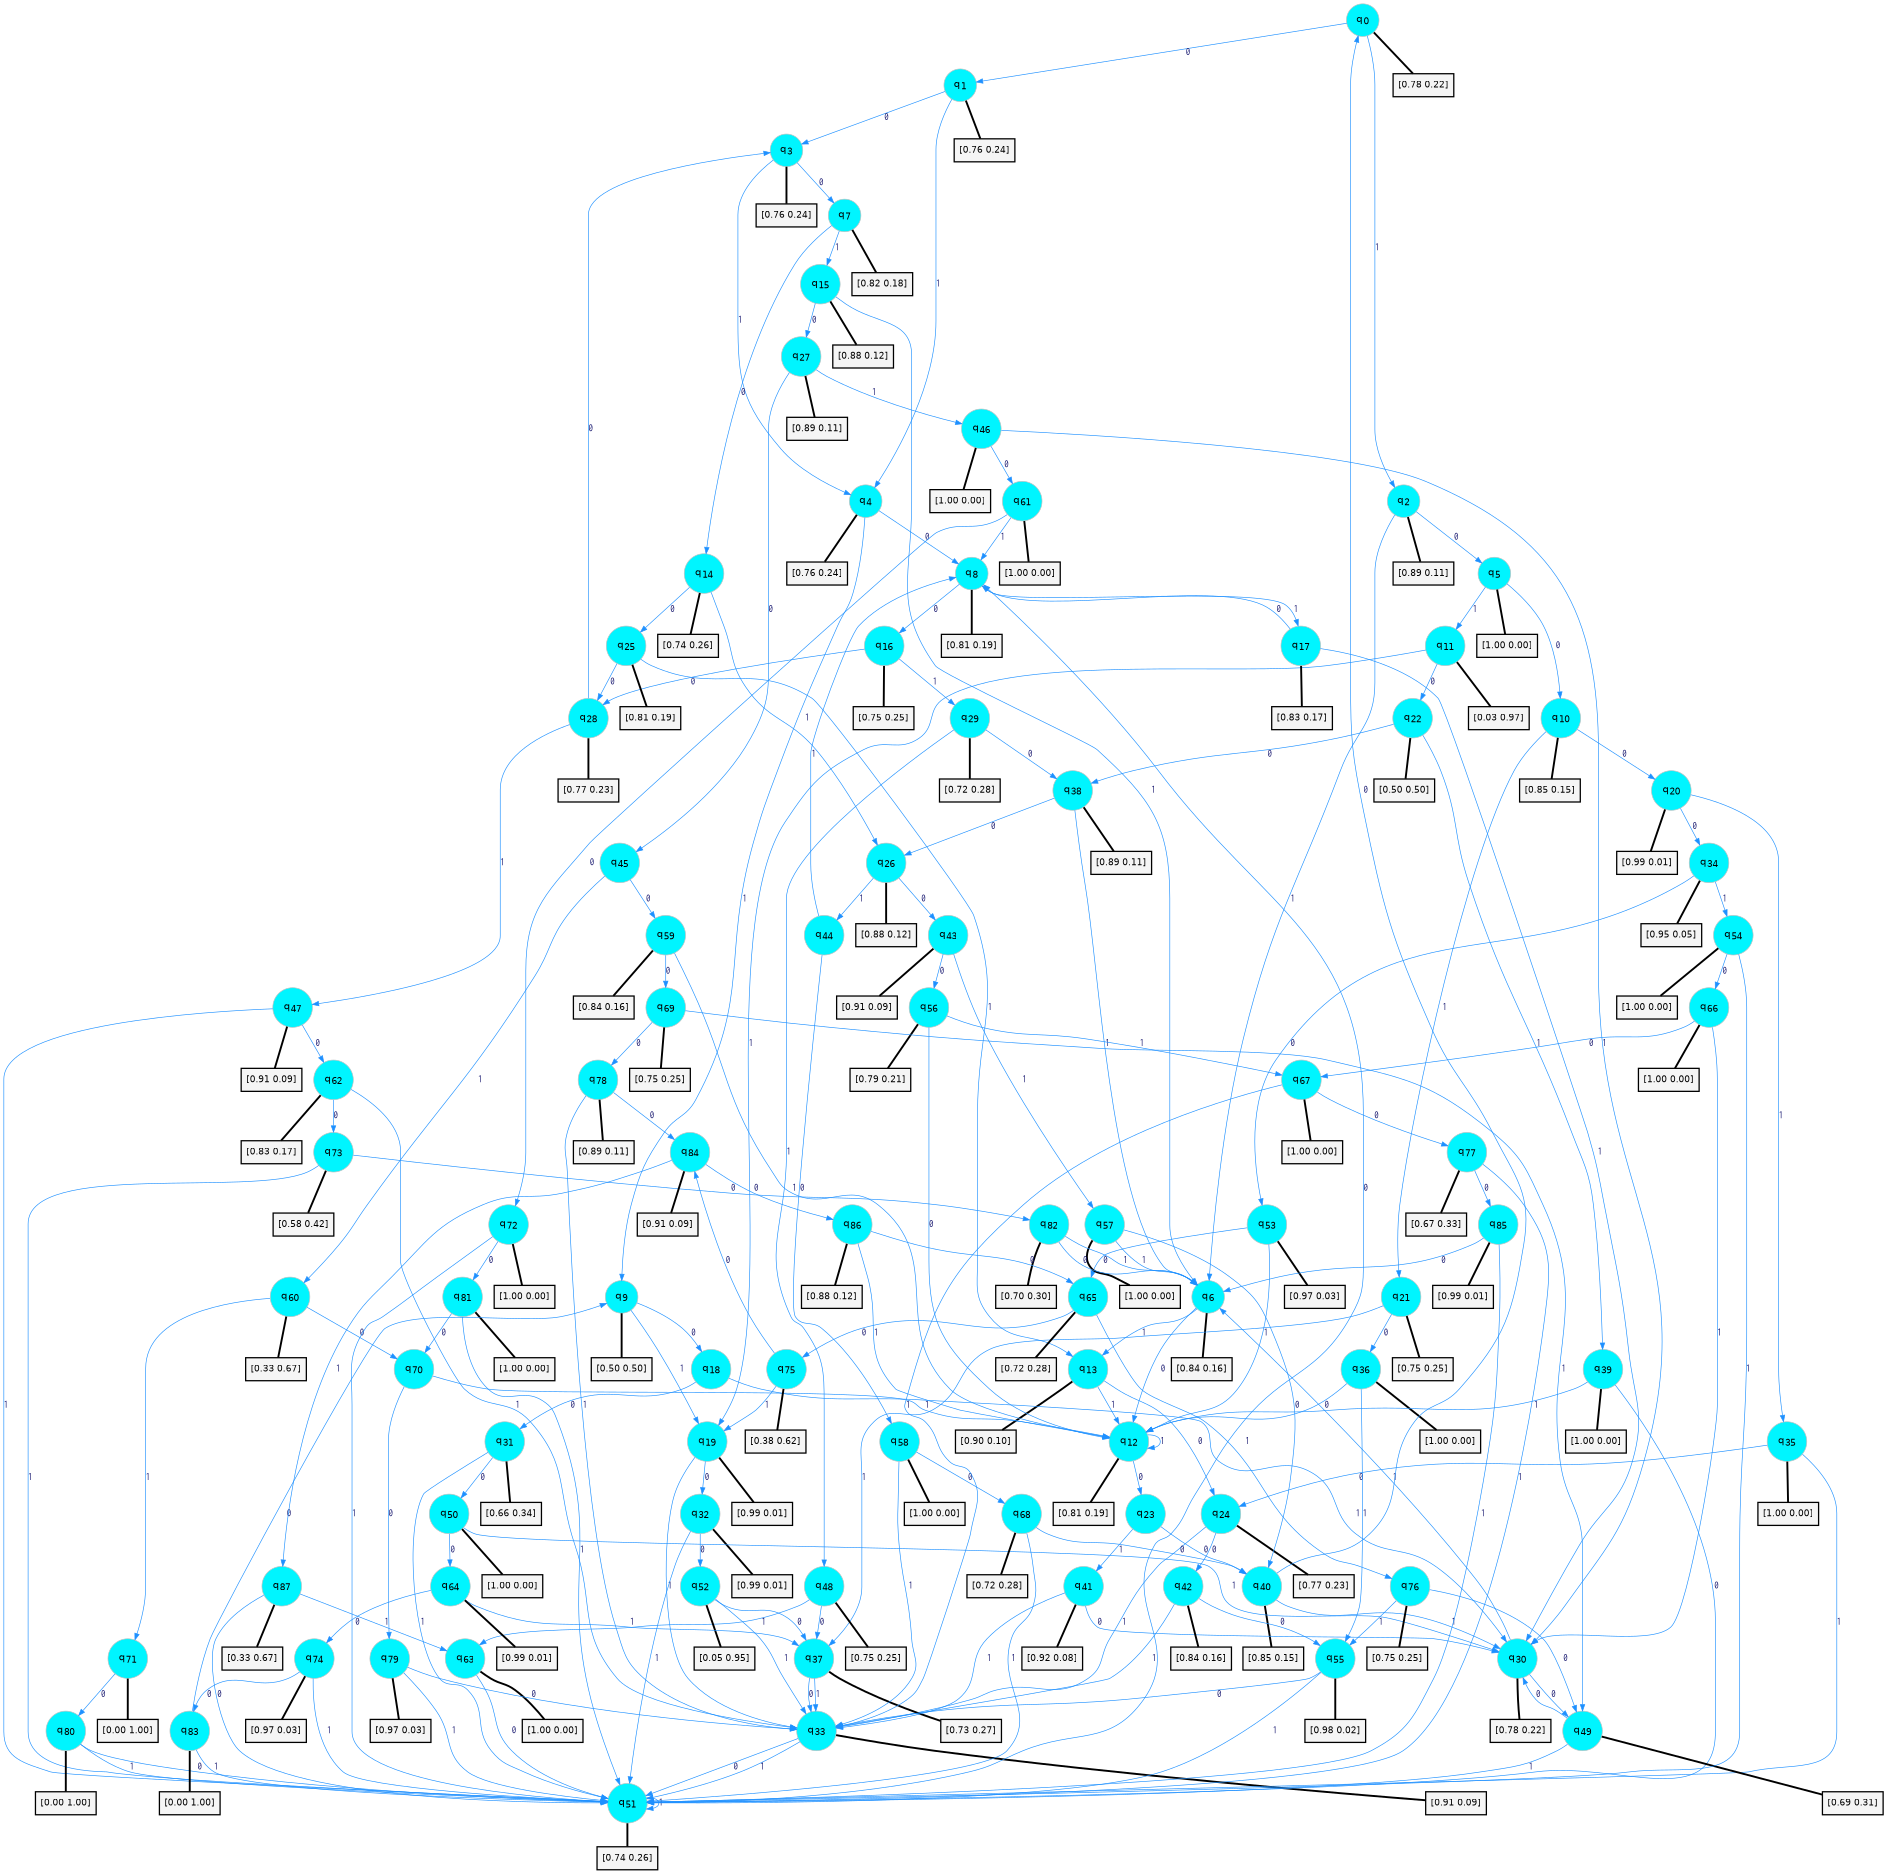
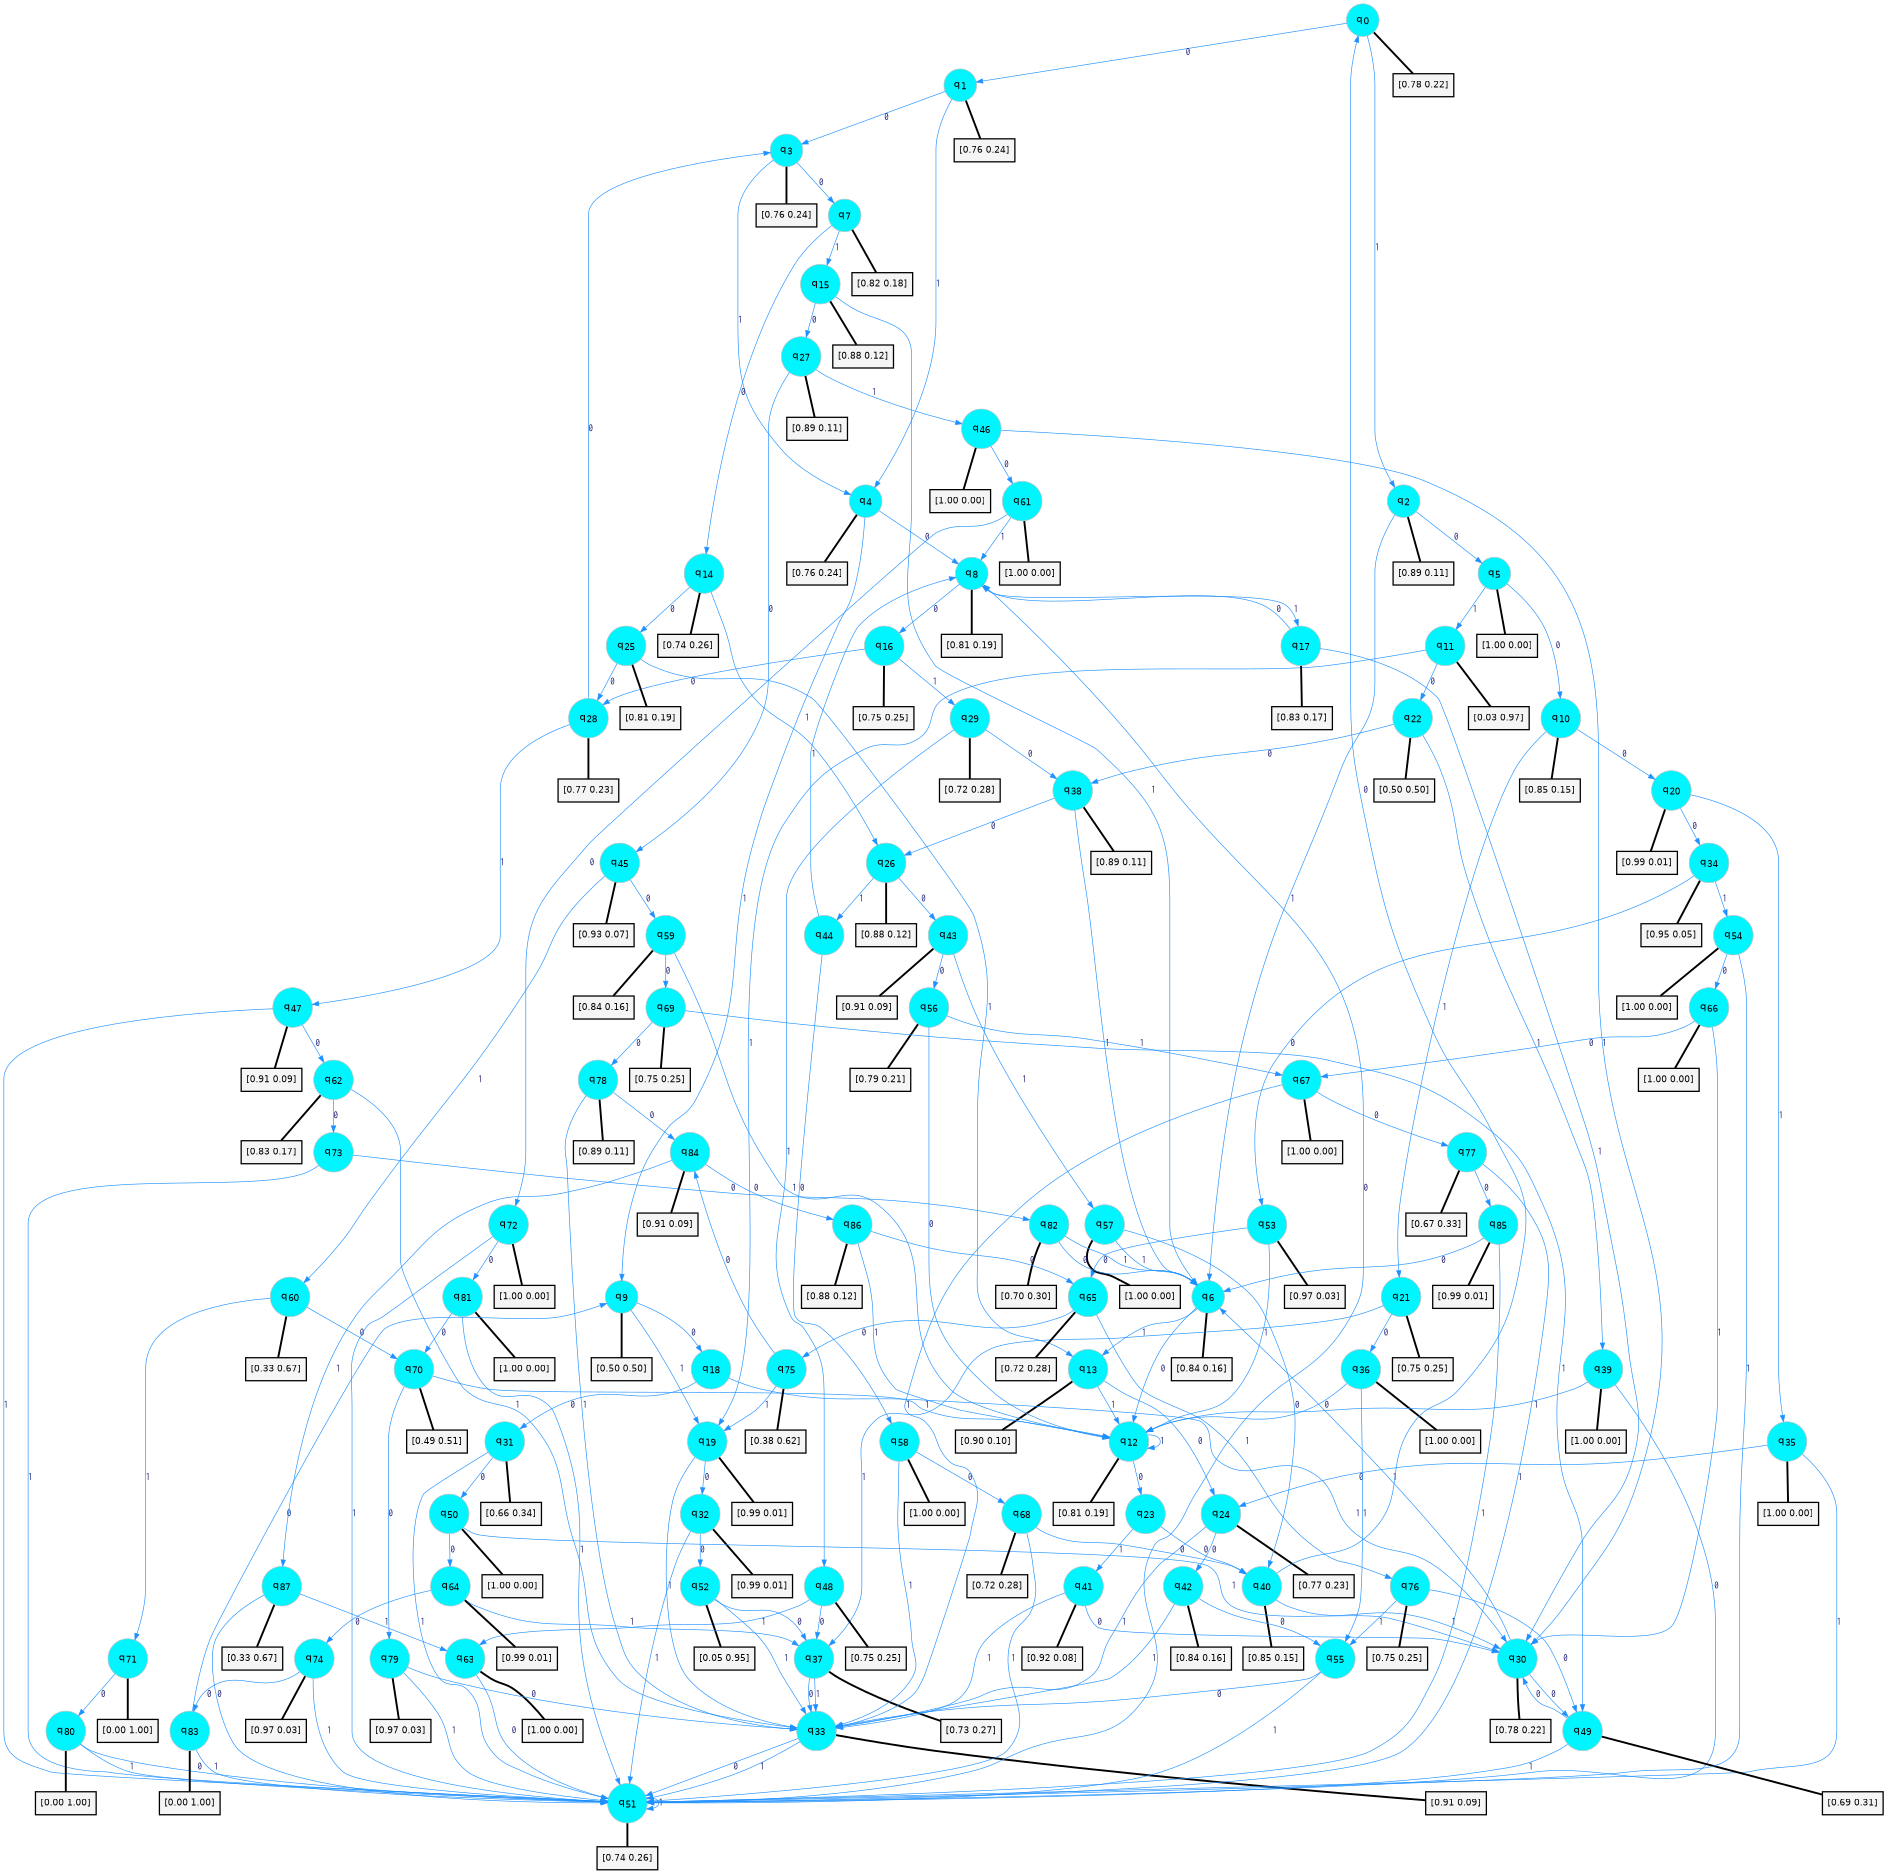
none -> (604, 935)
(303, 1225) -> none
none -> (437, 1442)
(1335, 1731) -> none
